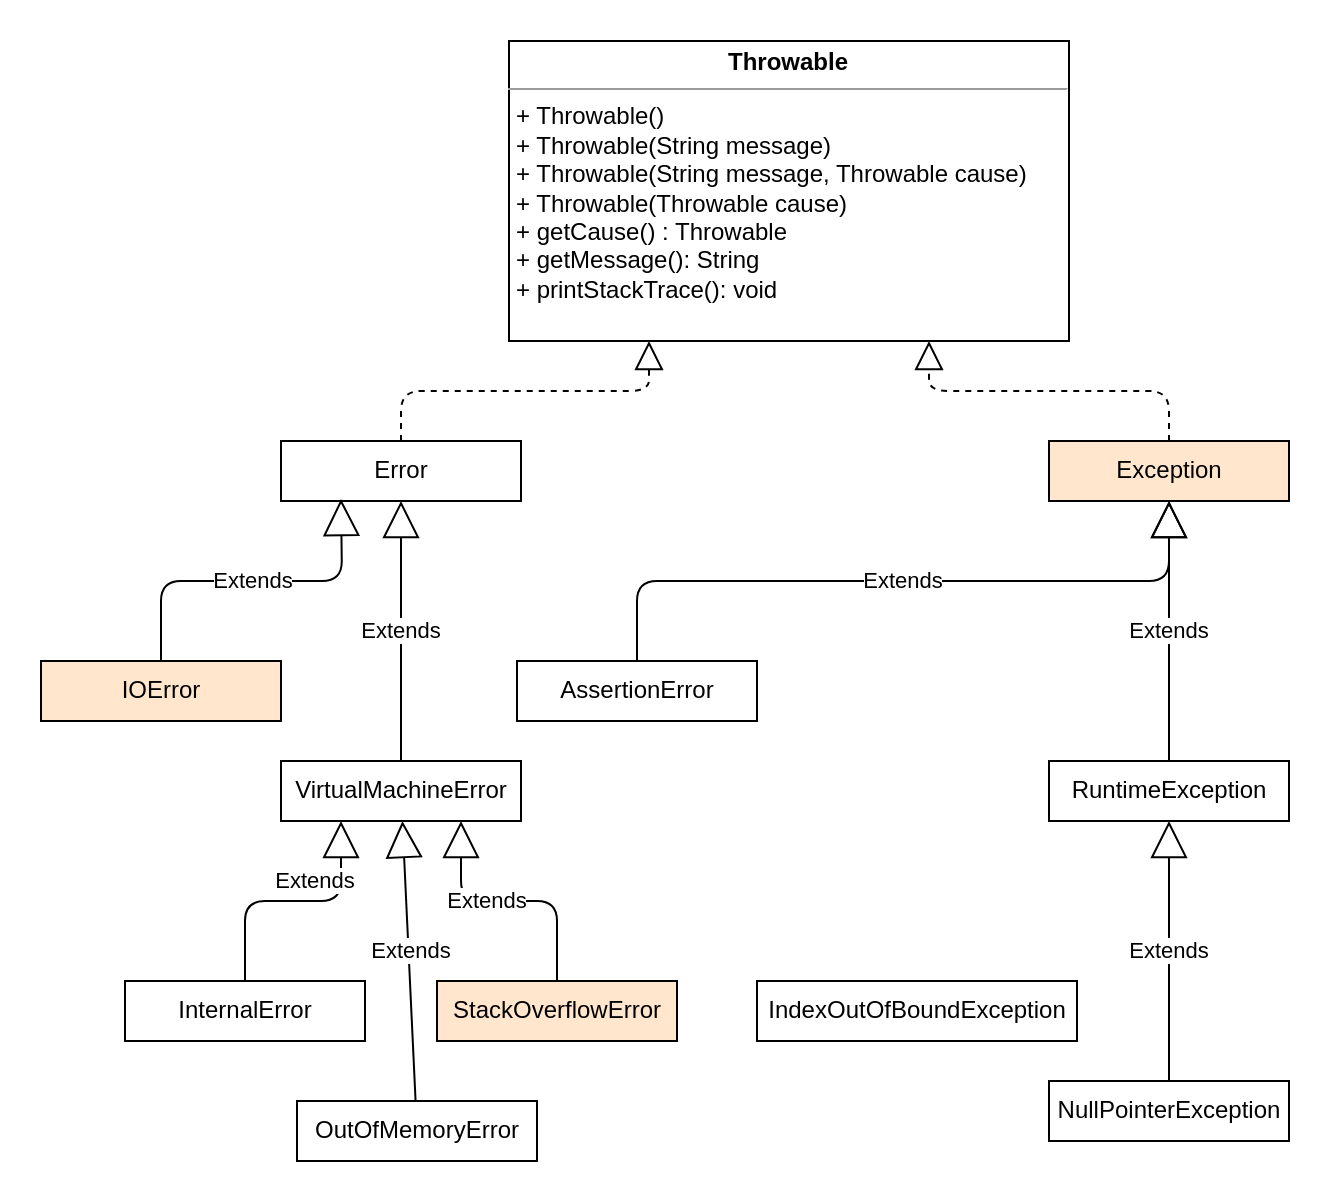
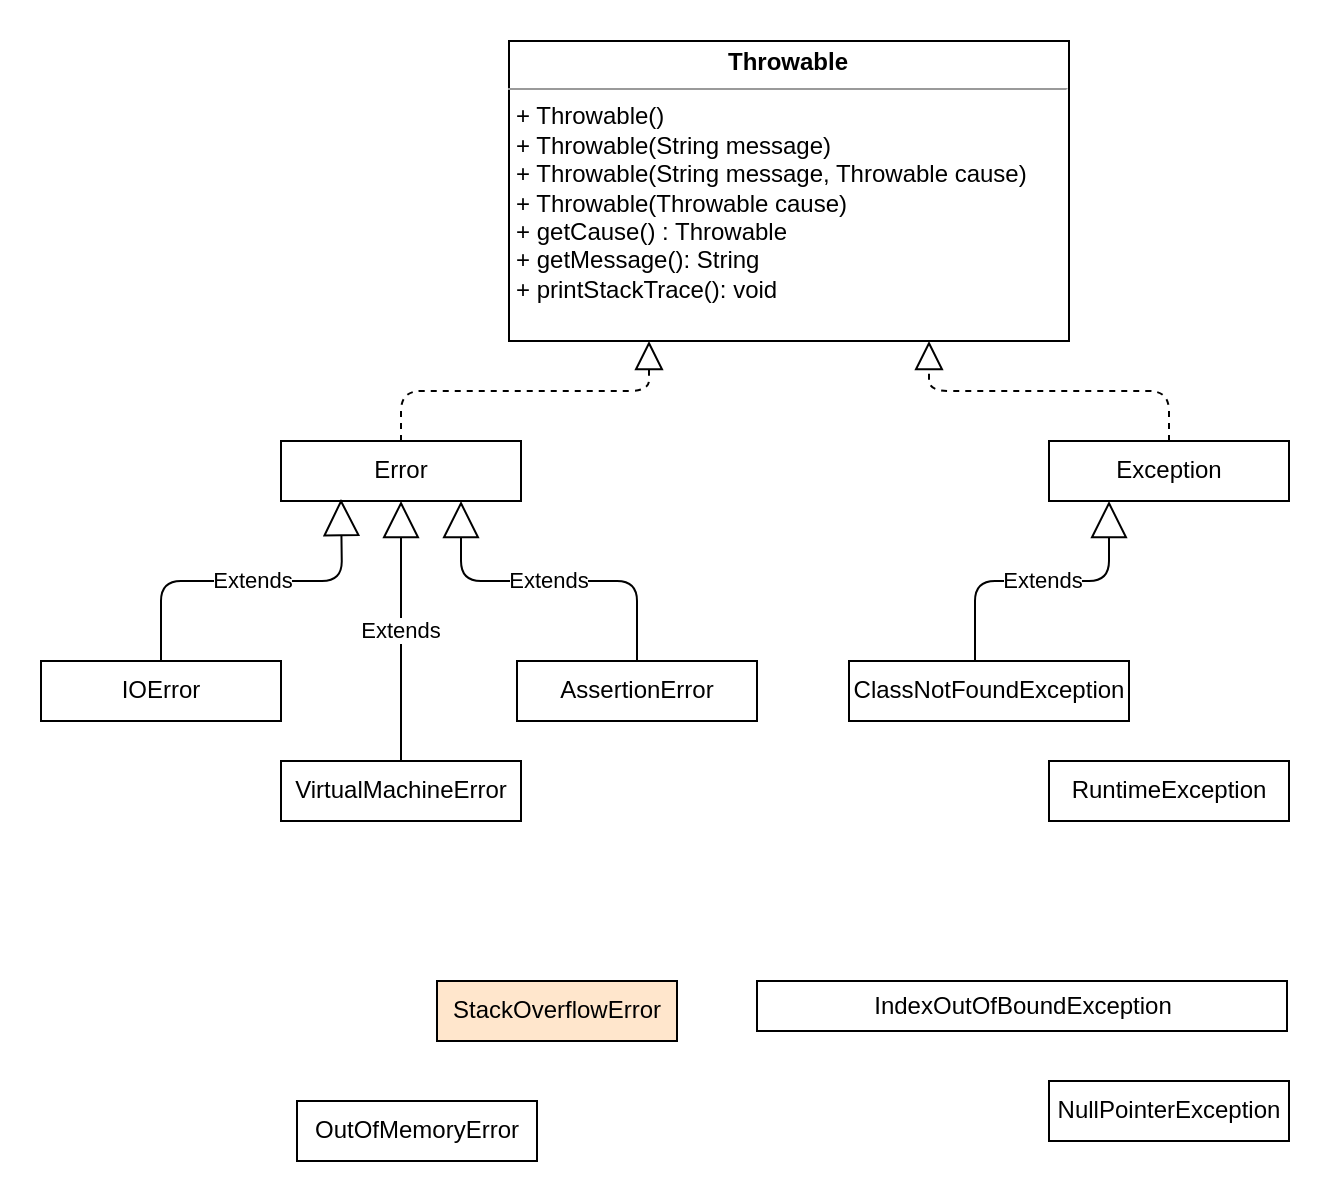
(1169, 471) -> (1169, 471)
(807, 581) -> (536, 581)
none -> (975, 624)
(1169, 668) -> none
(161, 691) -> (161, 691)
none -> (989, 691)
(274, 901) -> none
(528, 901) -> none
(1169, 930) -> none
(410, 979) -> none
(245, 1011) -> none
(917, 1011) -> (1022, 1006)
